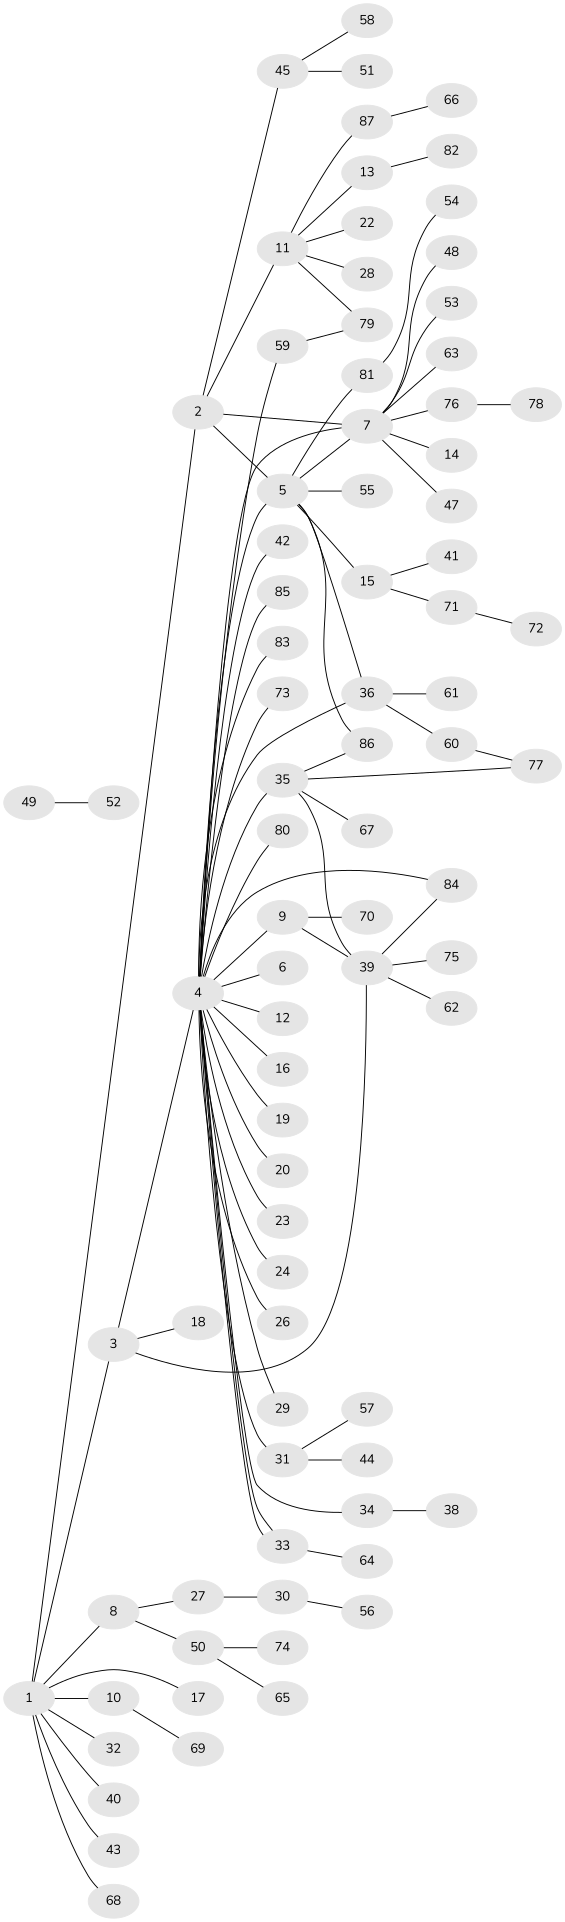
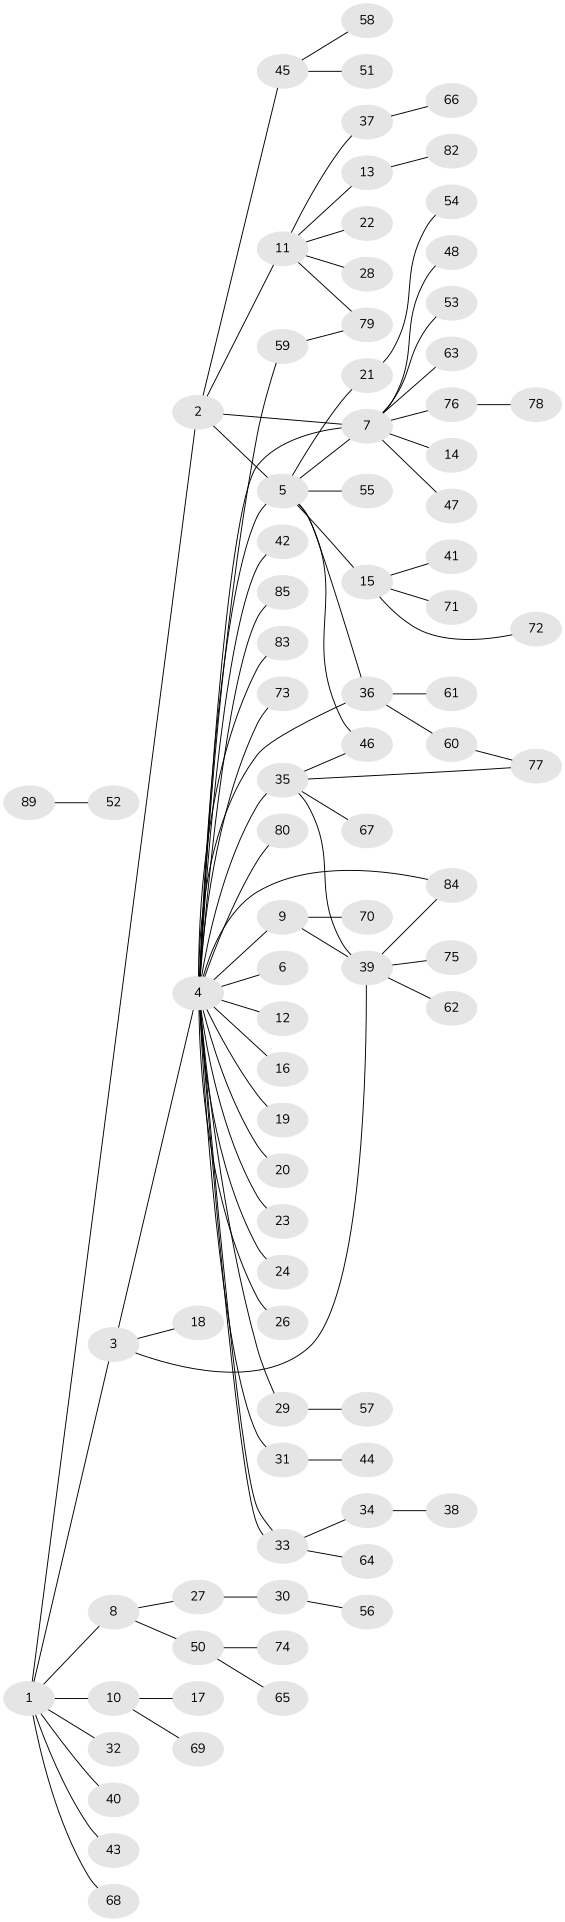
(367, 122) -> (367, 122)
(367, 376) -> (367, 376)
(494, 618) -> (440, 637)
(367, 745) -> (367, 745)
(29, 803) -> (29, 803)
(228, 1294) -> (325, 1529)
(325, 1435) -> (325, 1409)
(114, 1670) -> (156, 1698)
